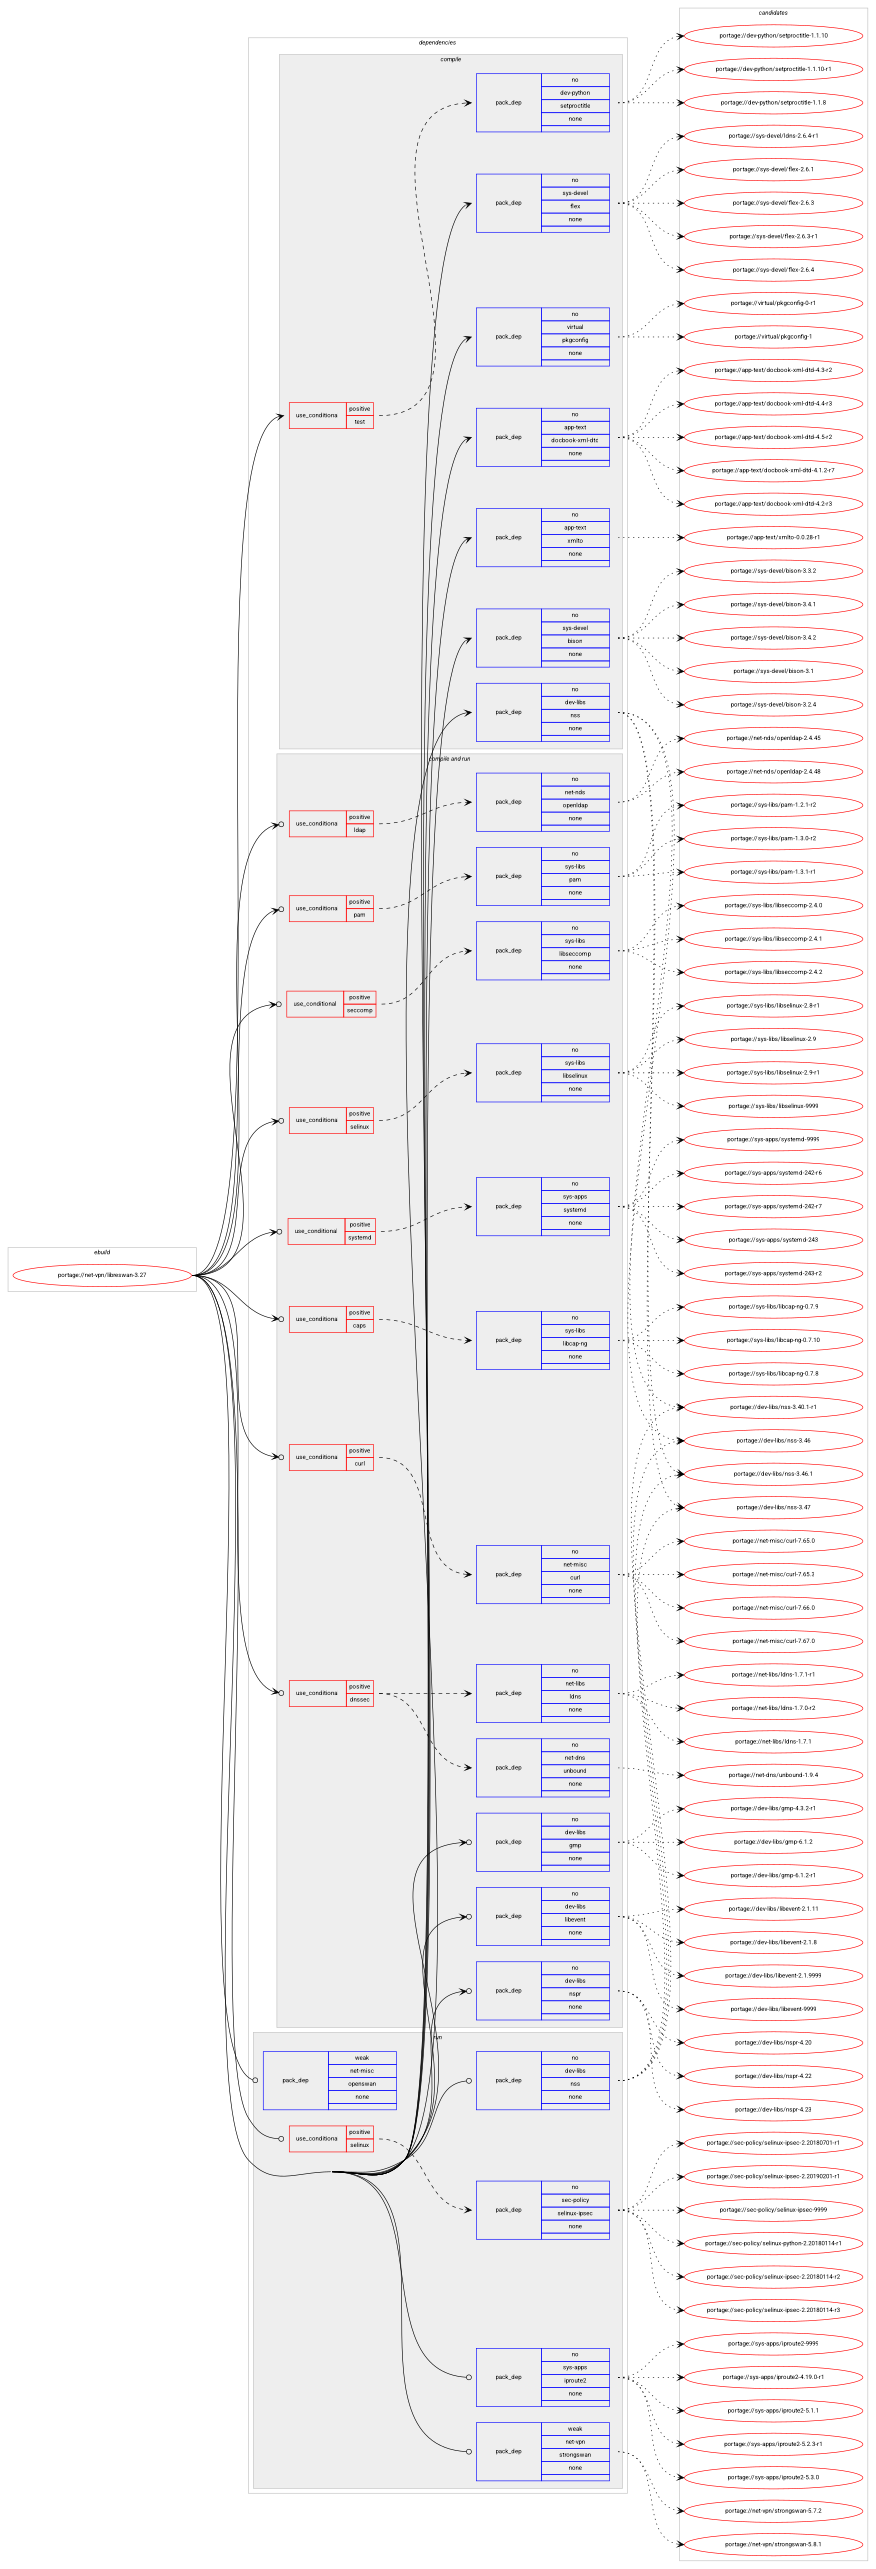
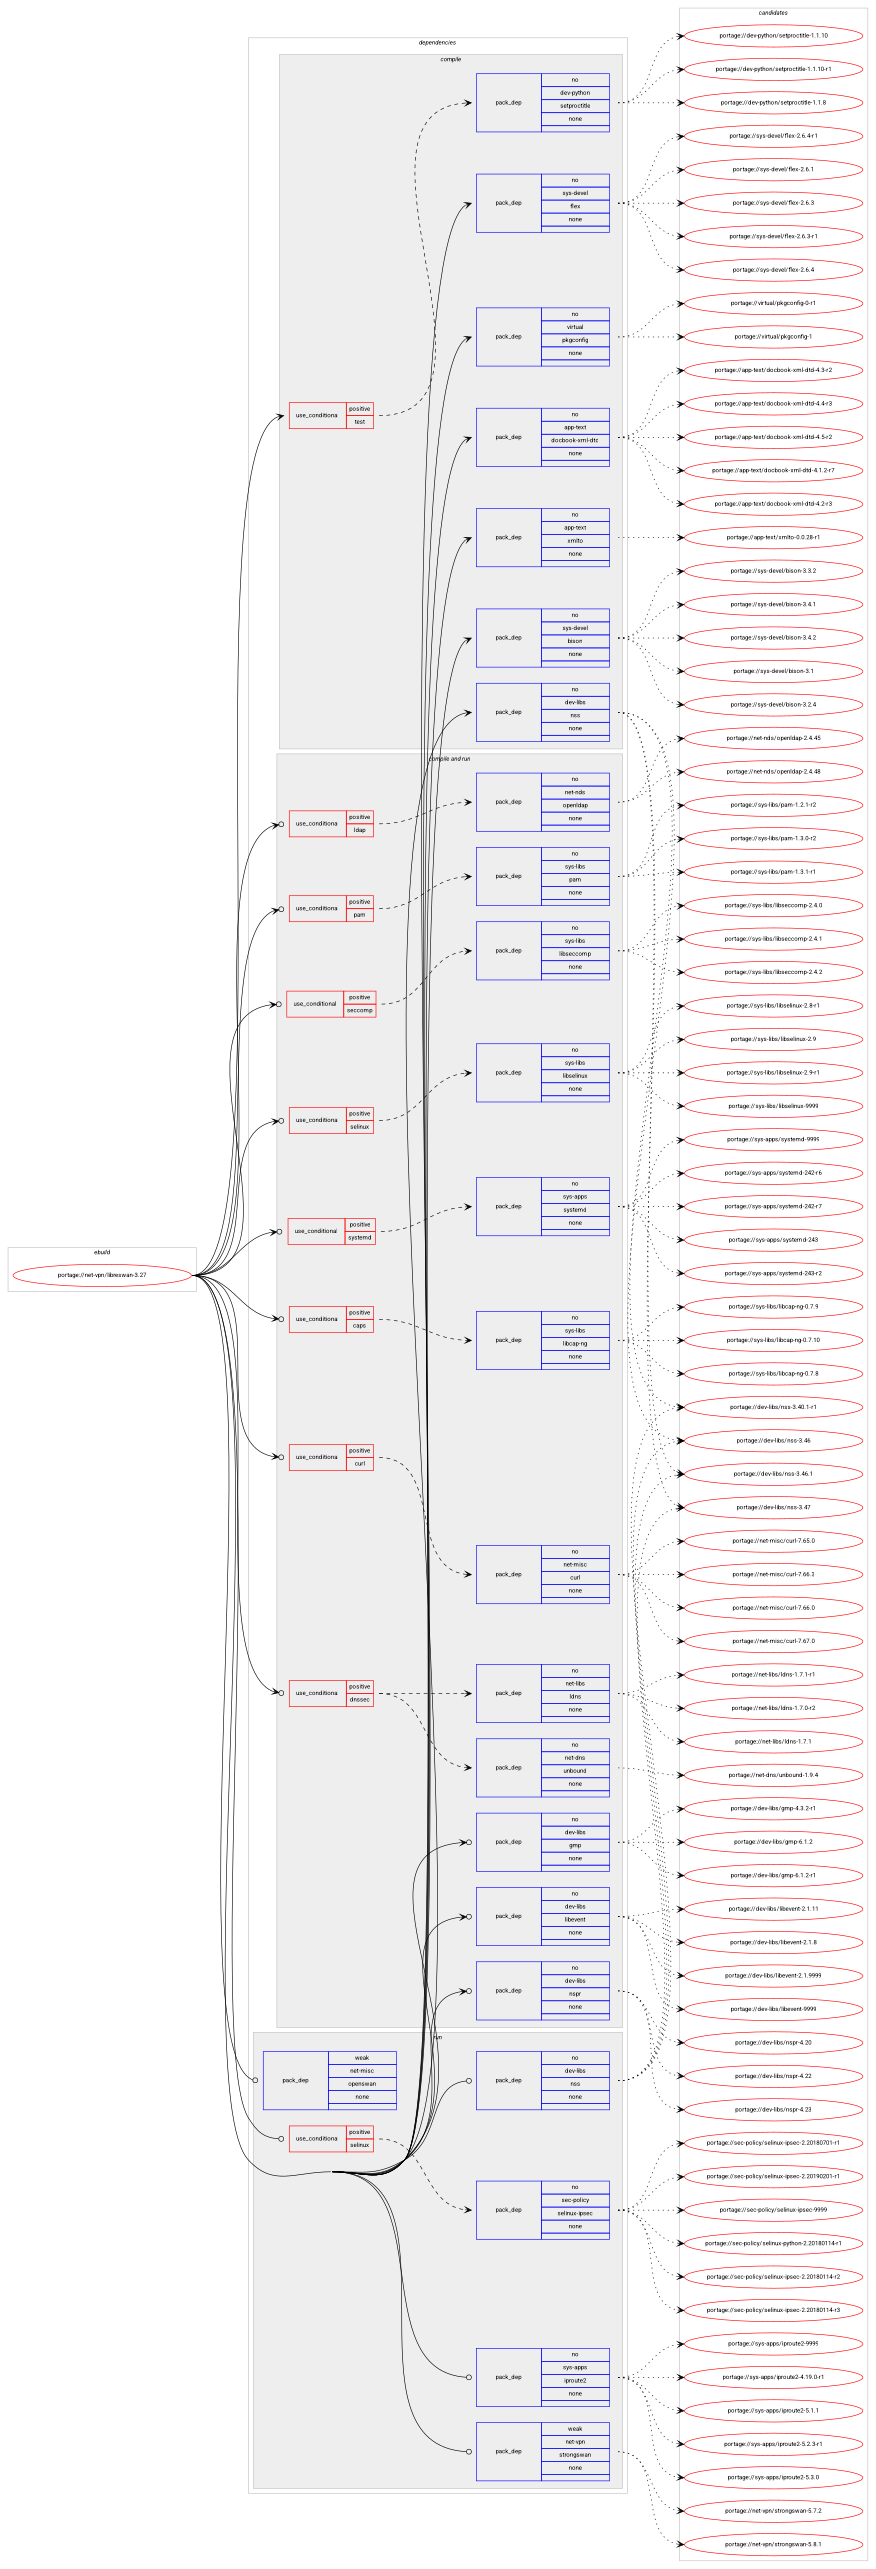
(774, 136) -> (774, 136)
(774, 1575) -> (774, 1575)
